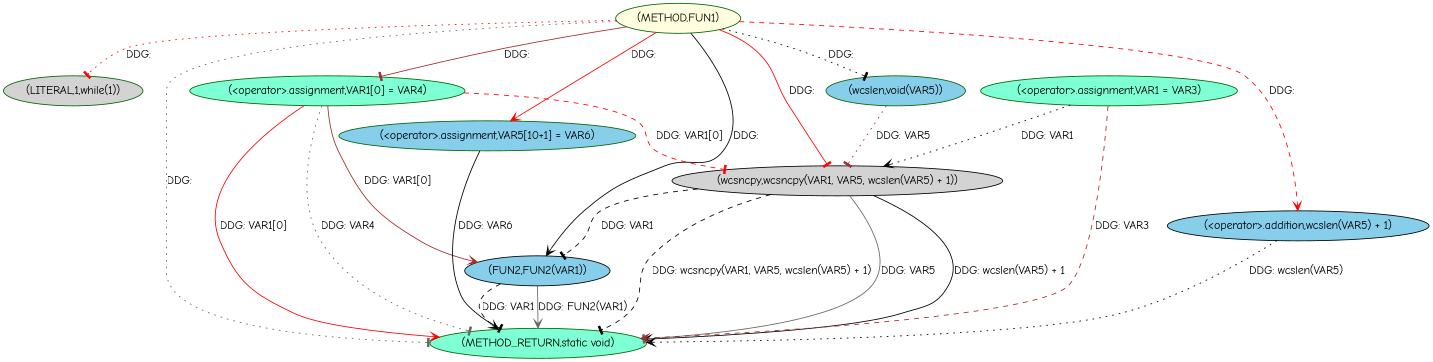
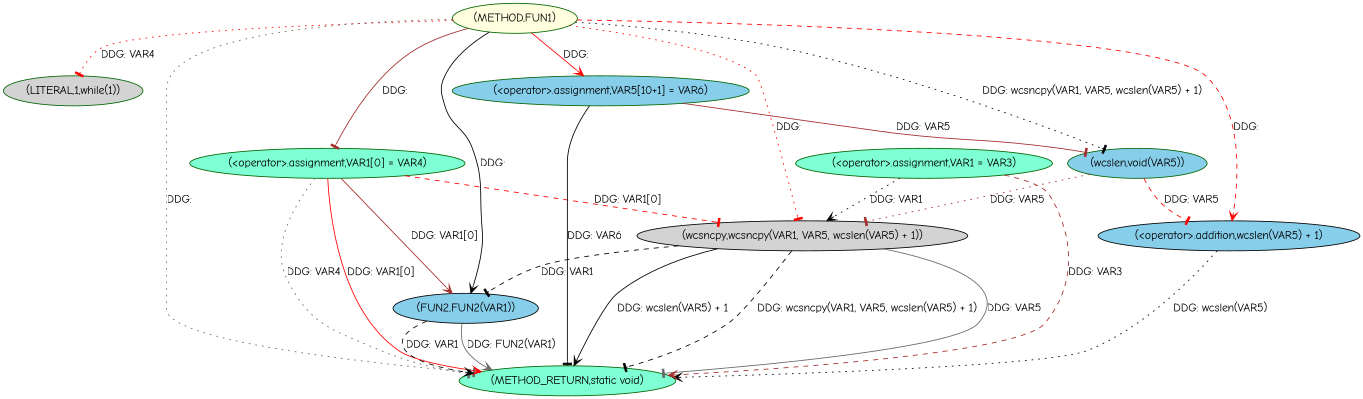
(140, 55) -> (128, 55)
(843, 55) -> (1092, 91)
(780, 88) -> (736, 63)
none -> (883, 132)
none -> (1161, 203)
